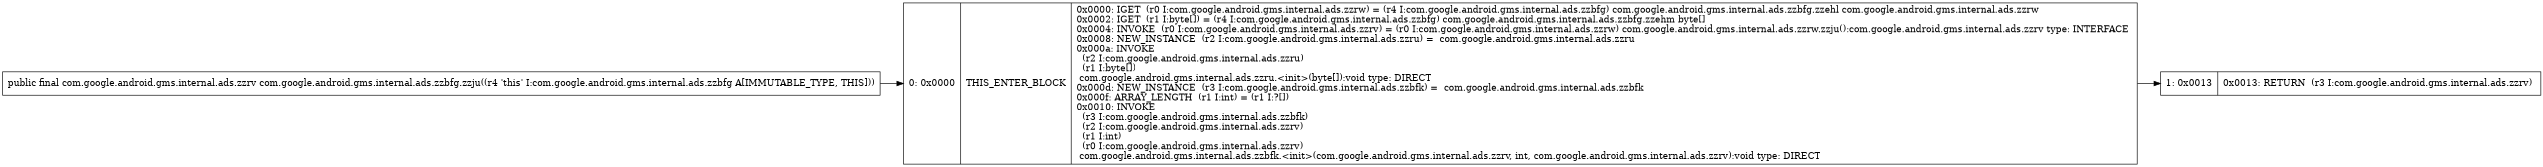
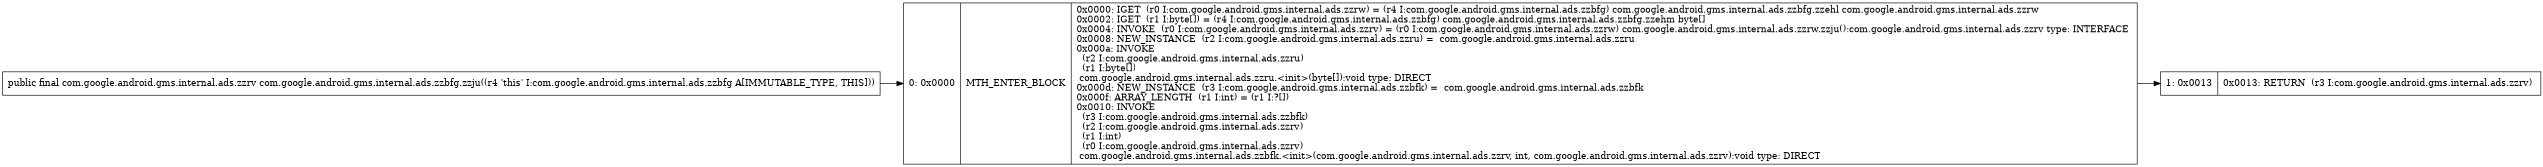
(1016, 83) -> (1016, 83)
